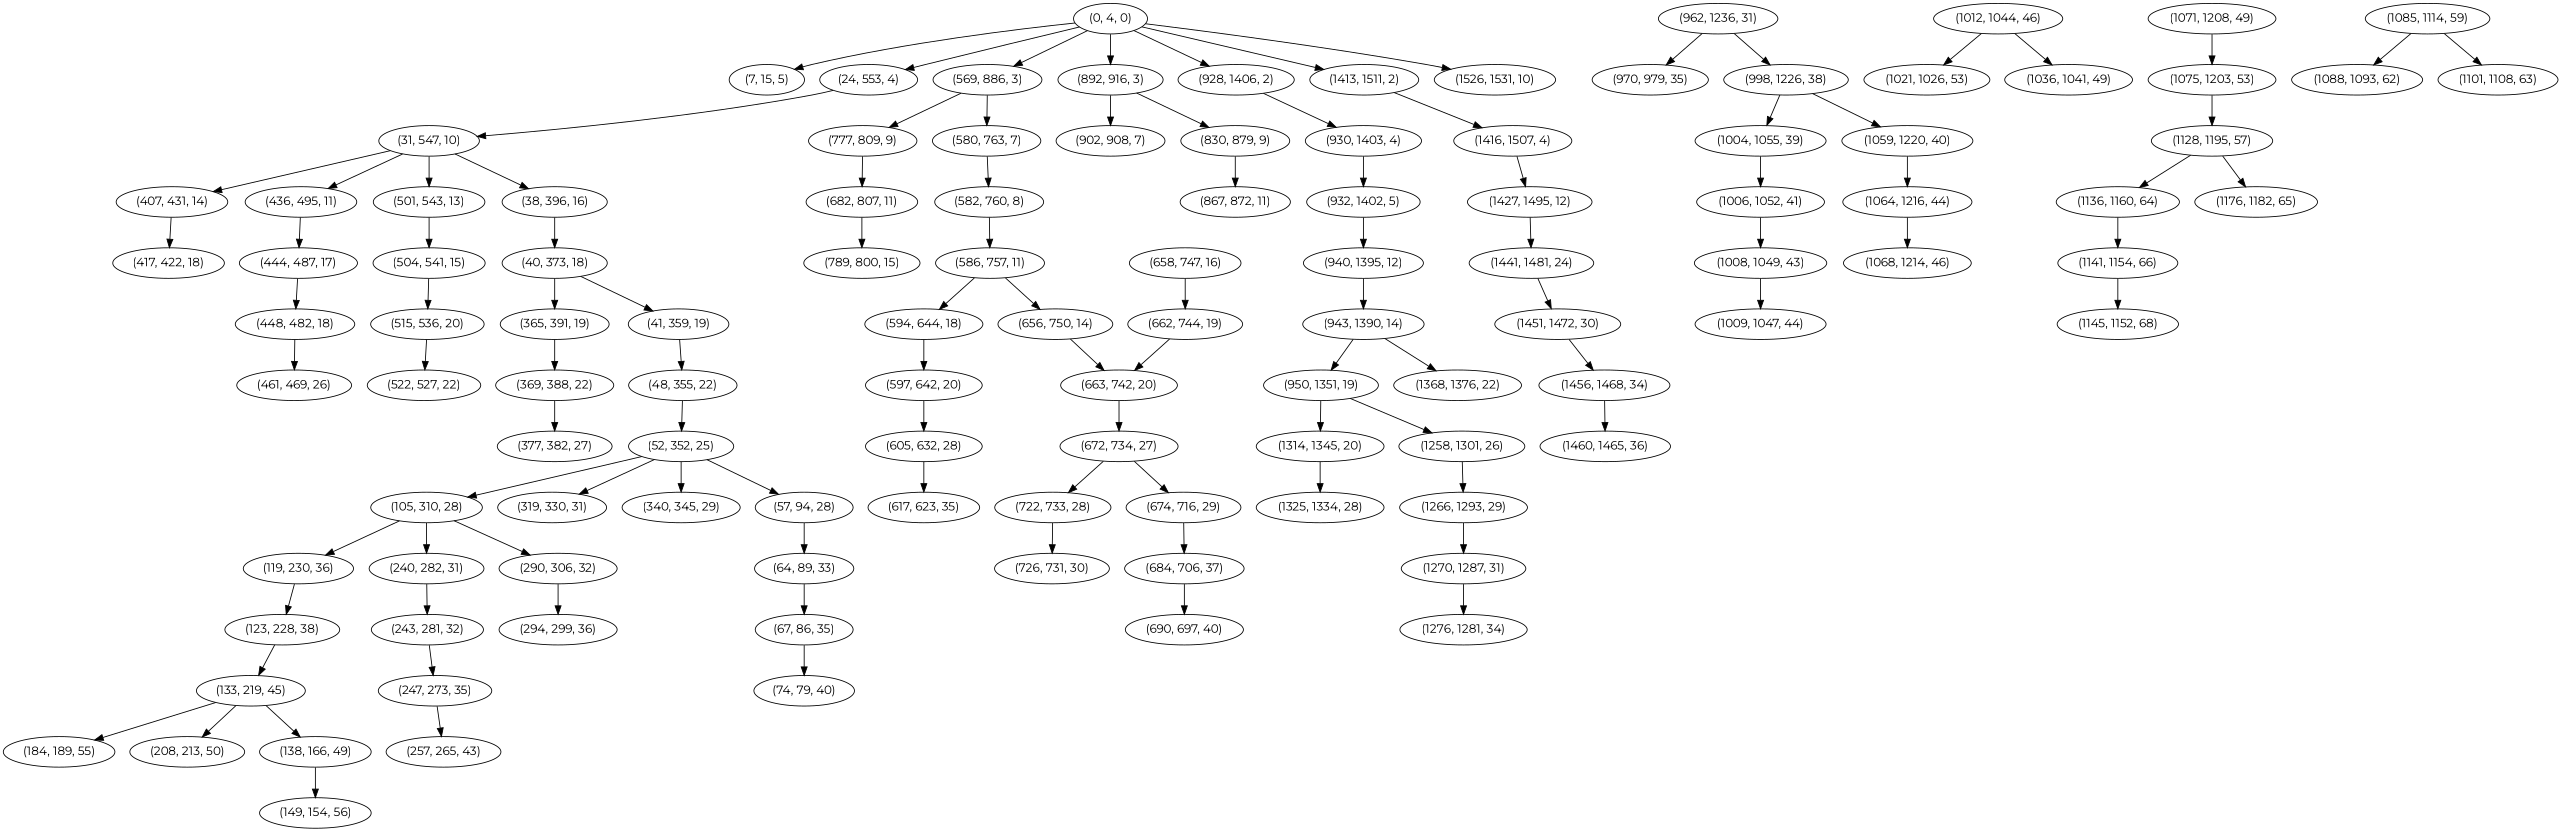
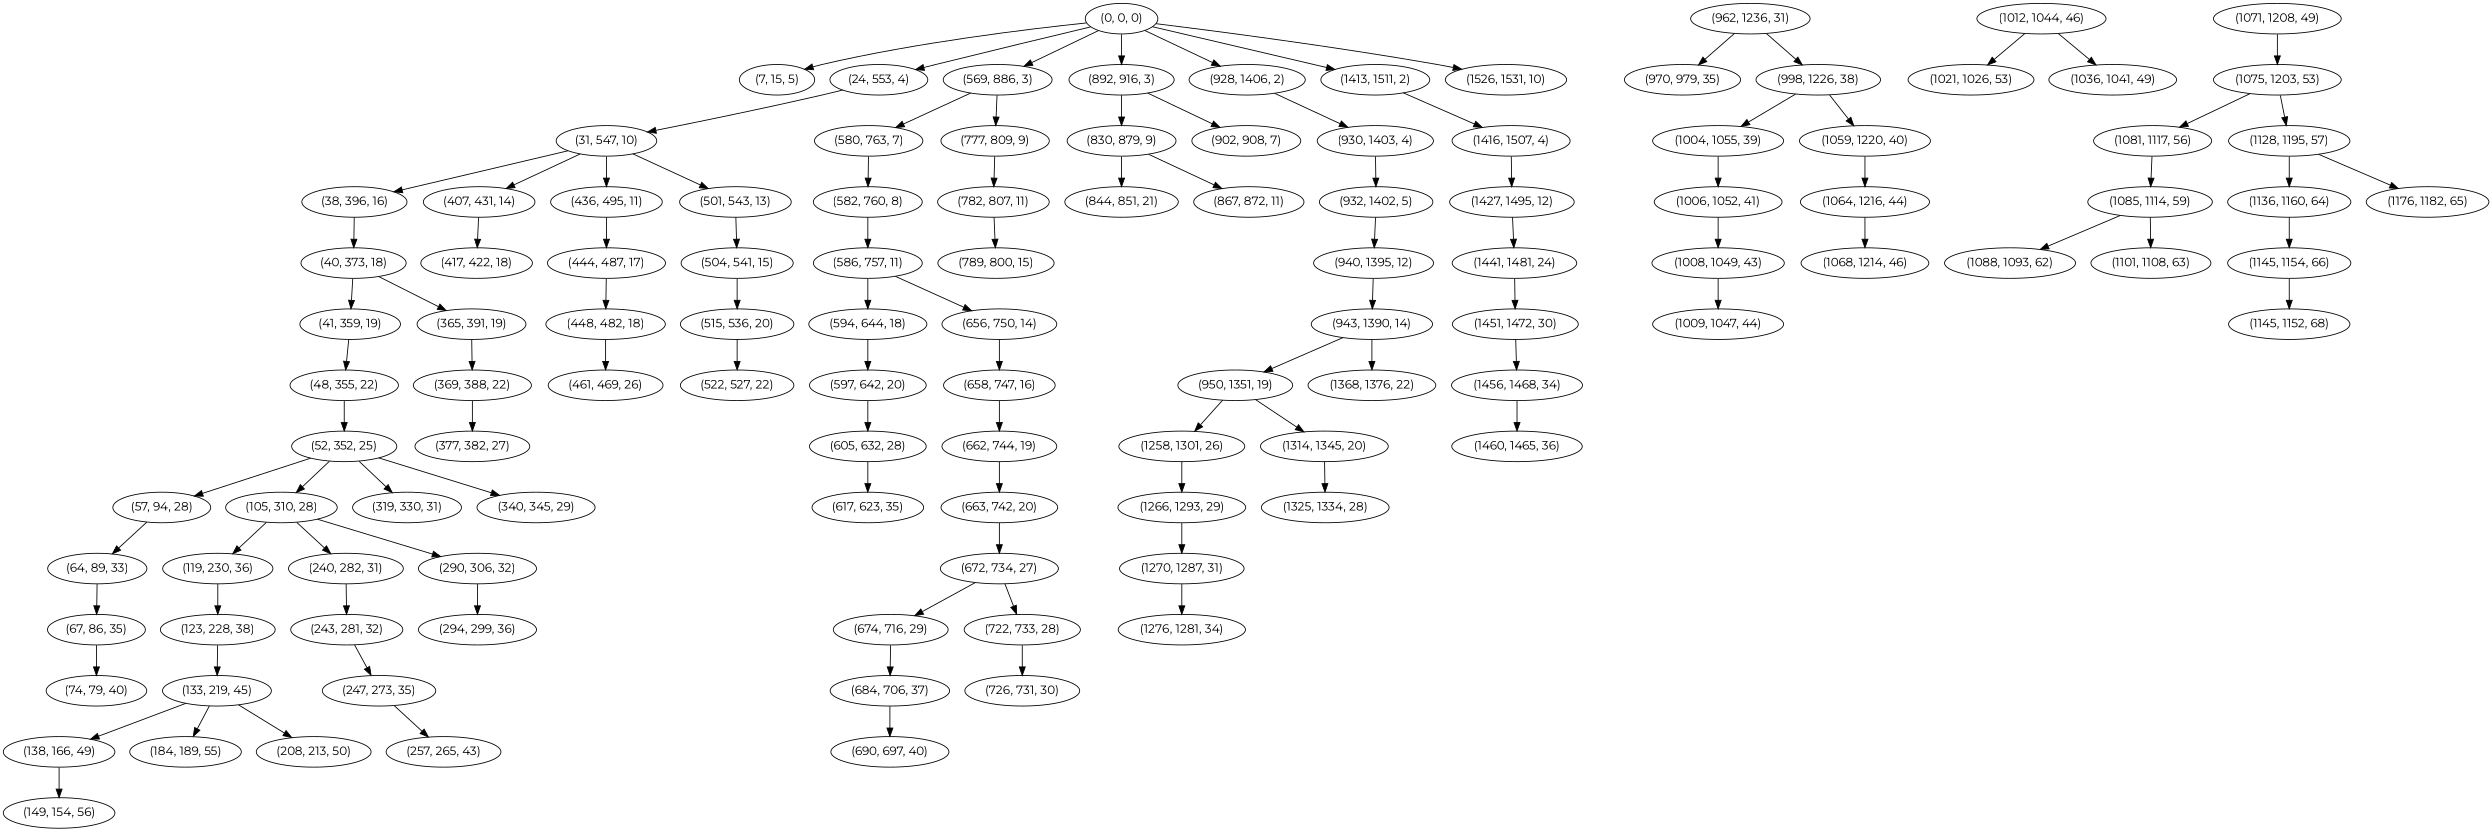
(1110, 19) -> (1122, 19)
none -> (2153, 141)
(862, 202) -> (993, 202)
none -> (1122, 202)
(2118, 263) -> (2289, 263)
(1084, 352) -> (999, 351)
